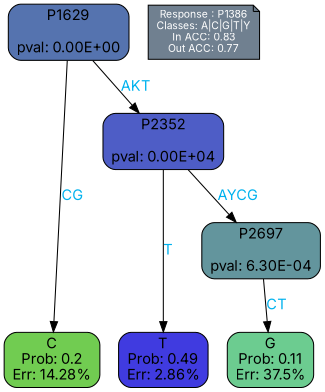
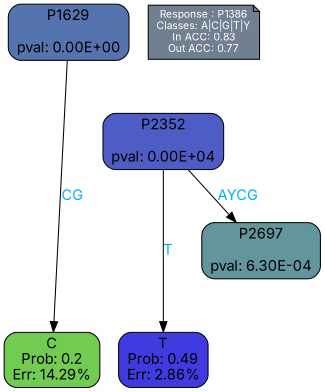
(113, 83) -> none
(52, 360) -> (52, 360)
(270, 360) -> none
